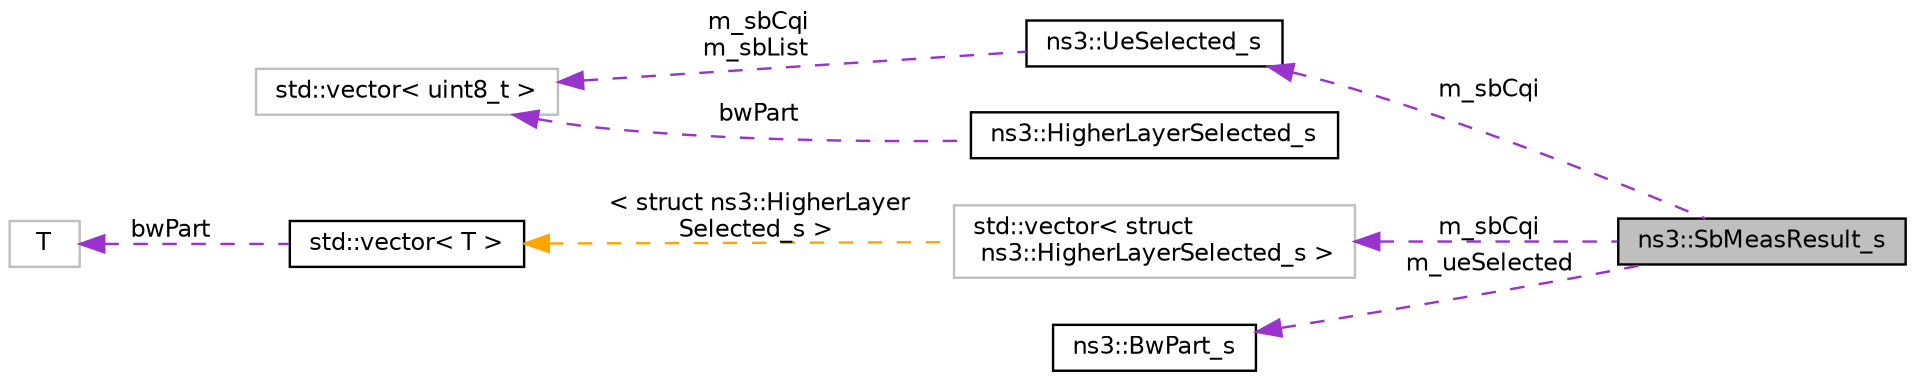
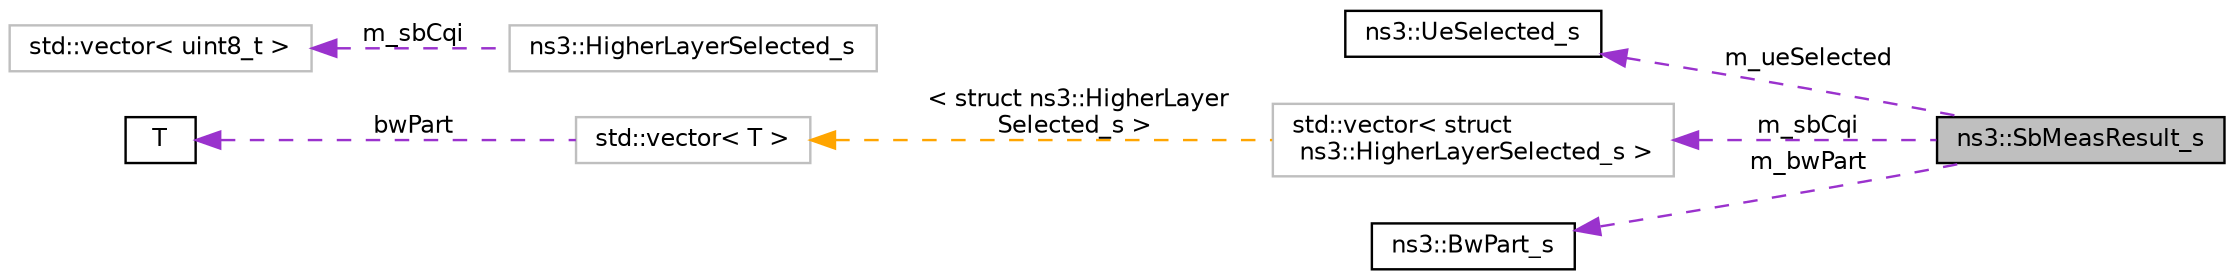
(805, 66) -> none
(1487, 91) -> (1805, 59)
(756, 115) -> (411, 35)
(1155, 135) -> (693, 48)
(45, 244) -> (161, 140)
(407, 244) -> (693, 140)
(1487, 264) -> (1805, 163)
